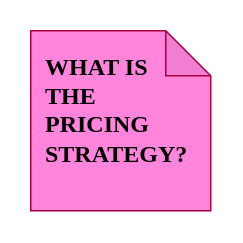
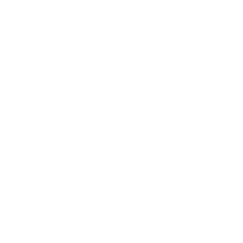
(121, 121) -> none
